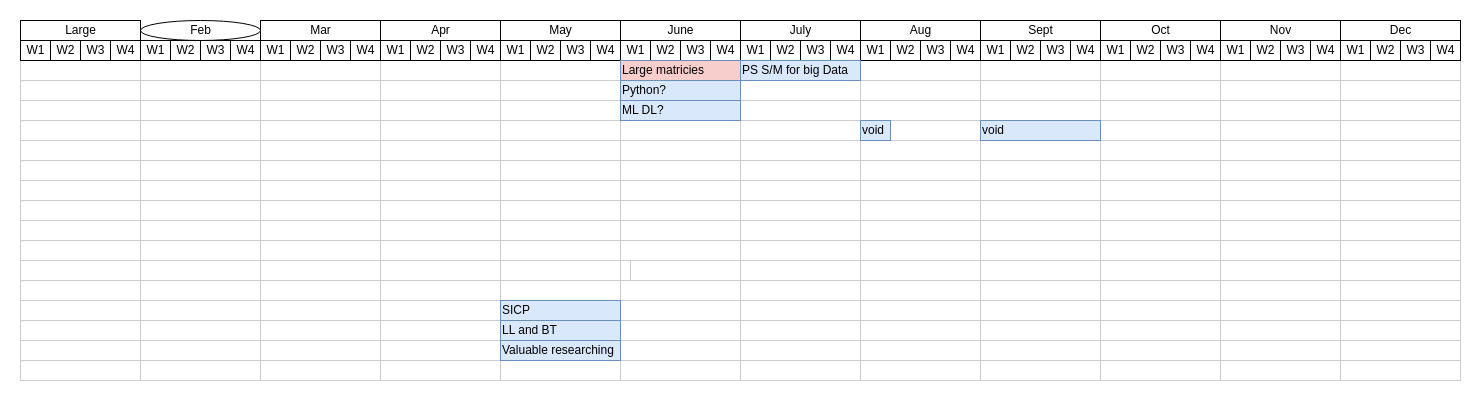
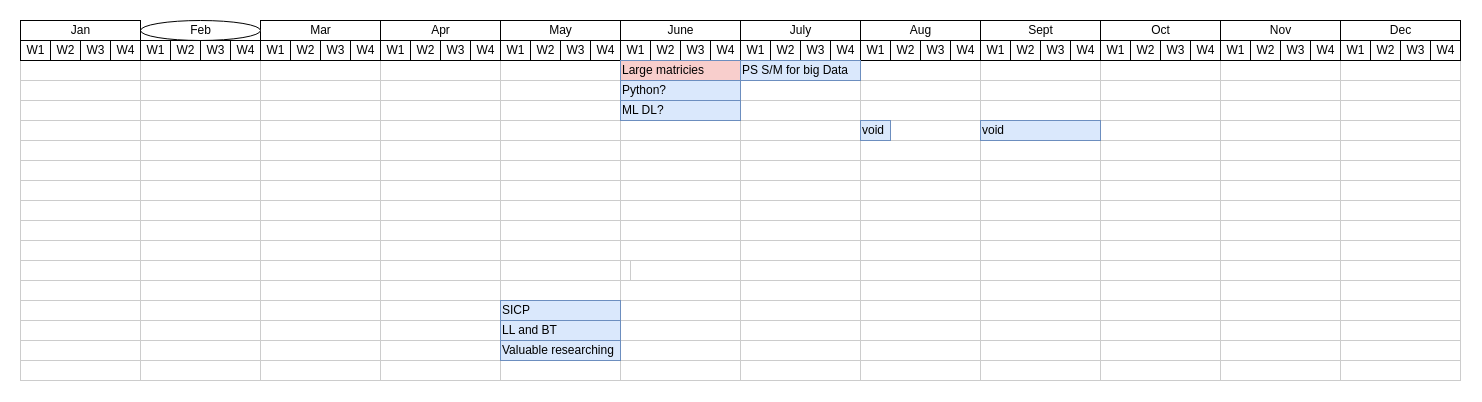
(81, 31) -> (81, 31)
